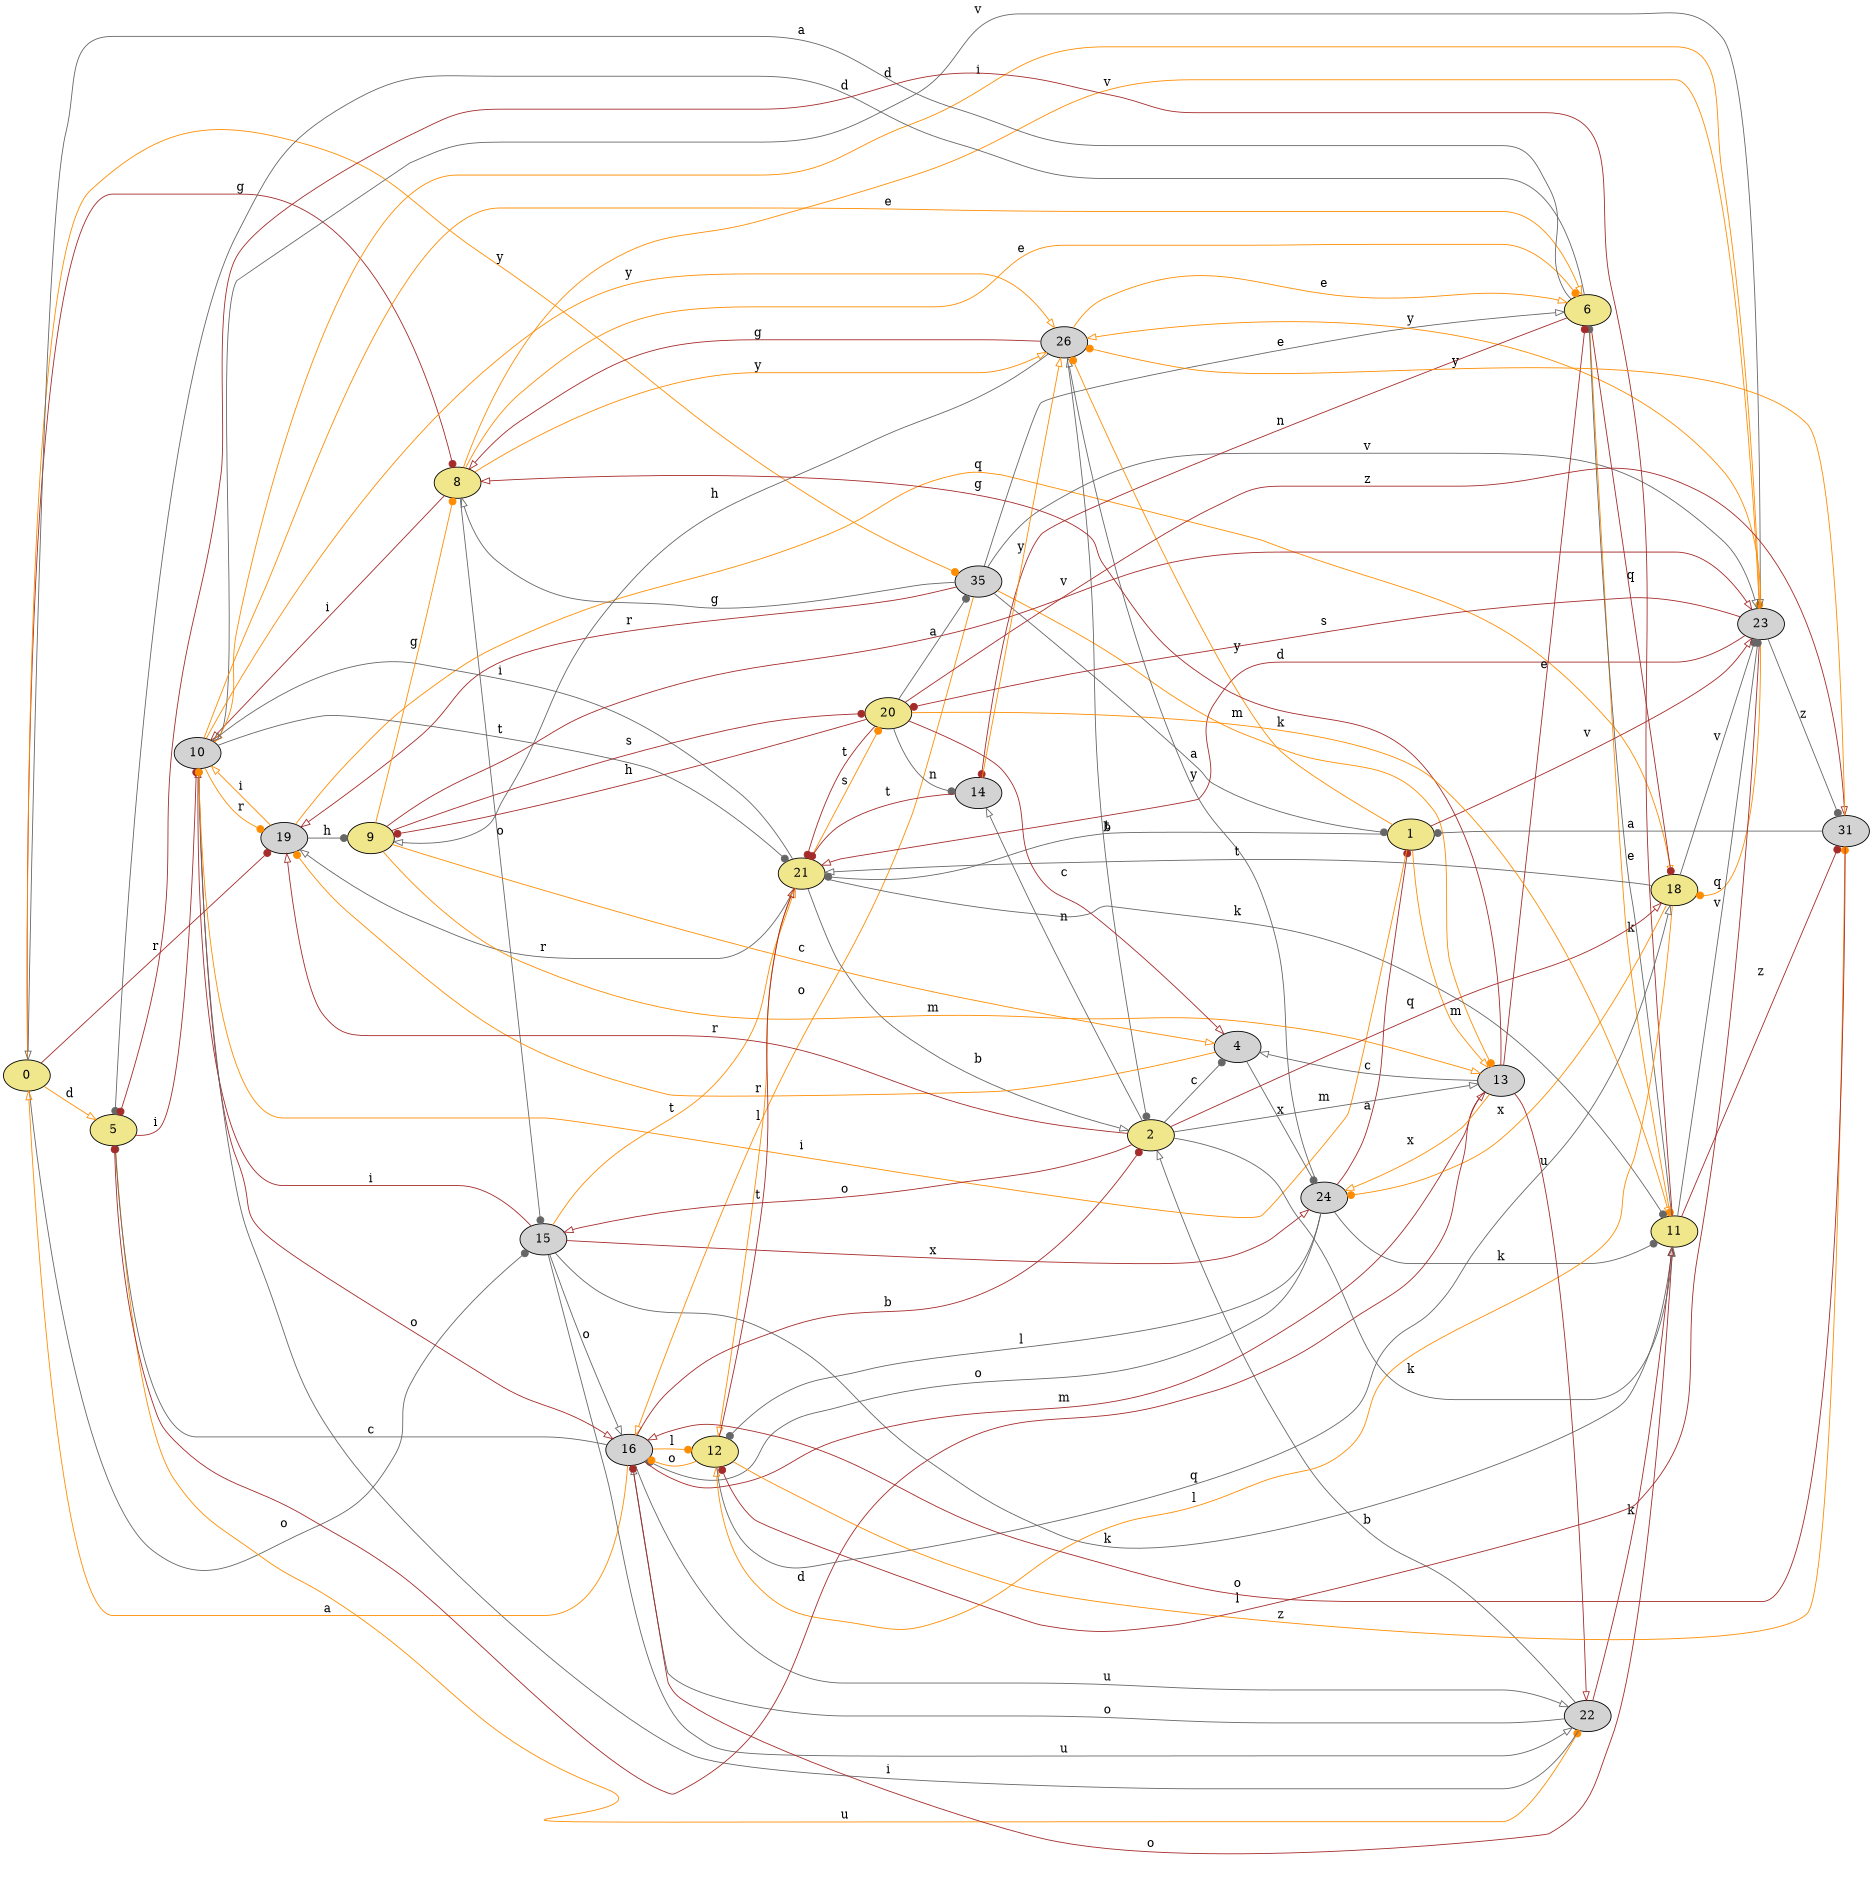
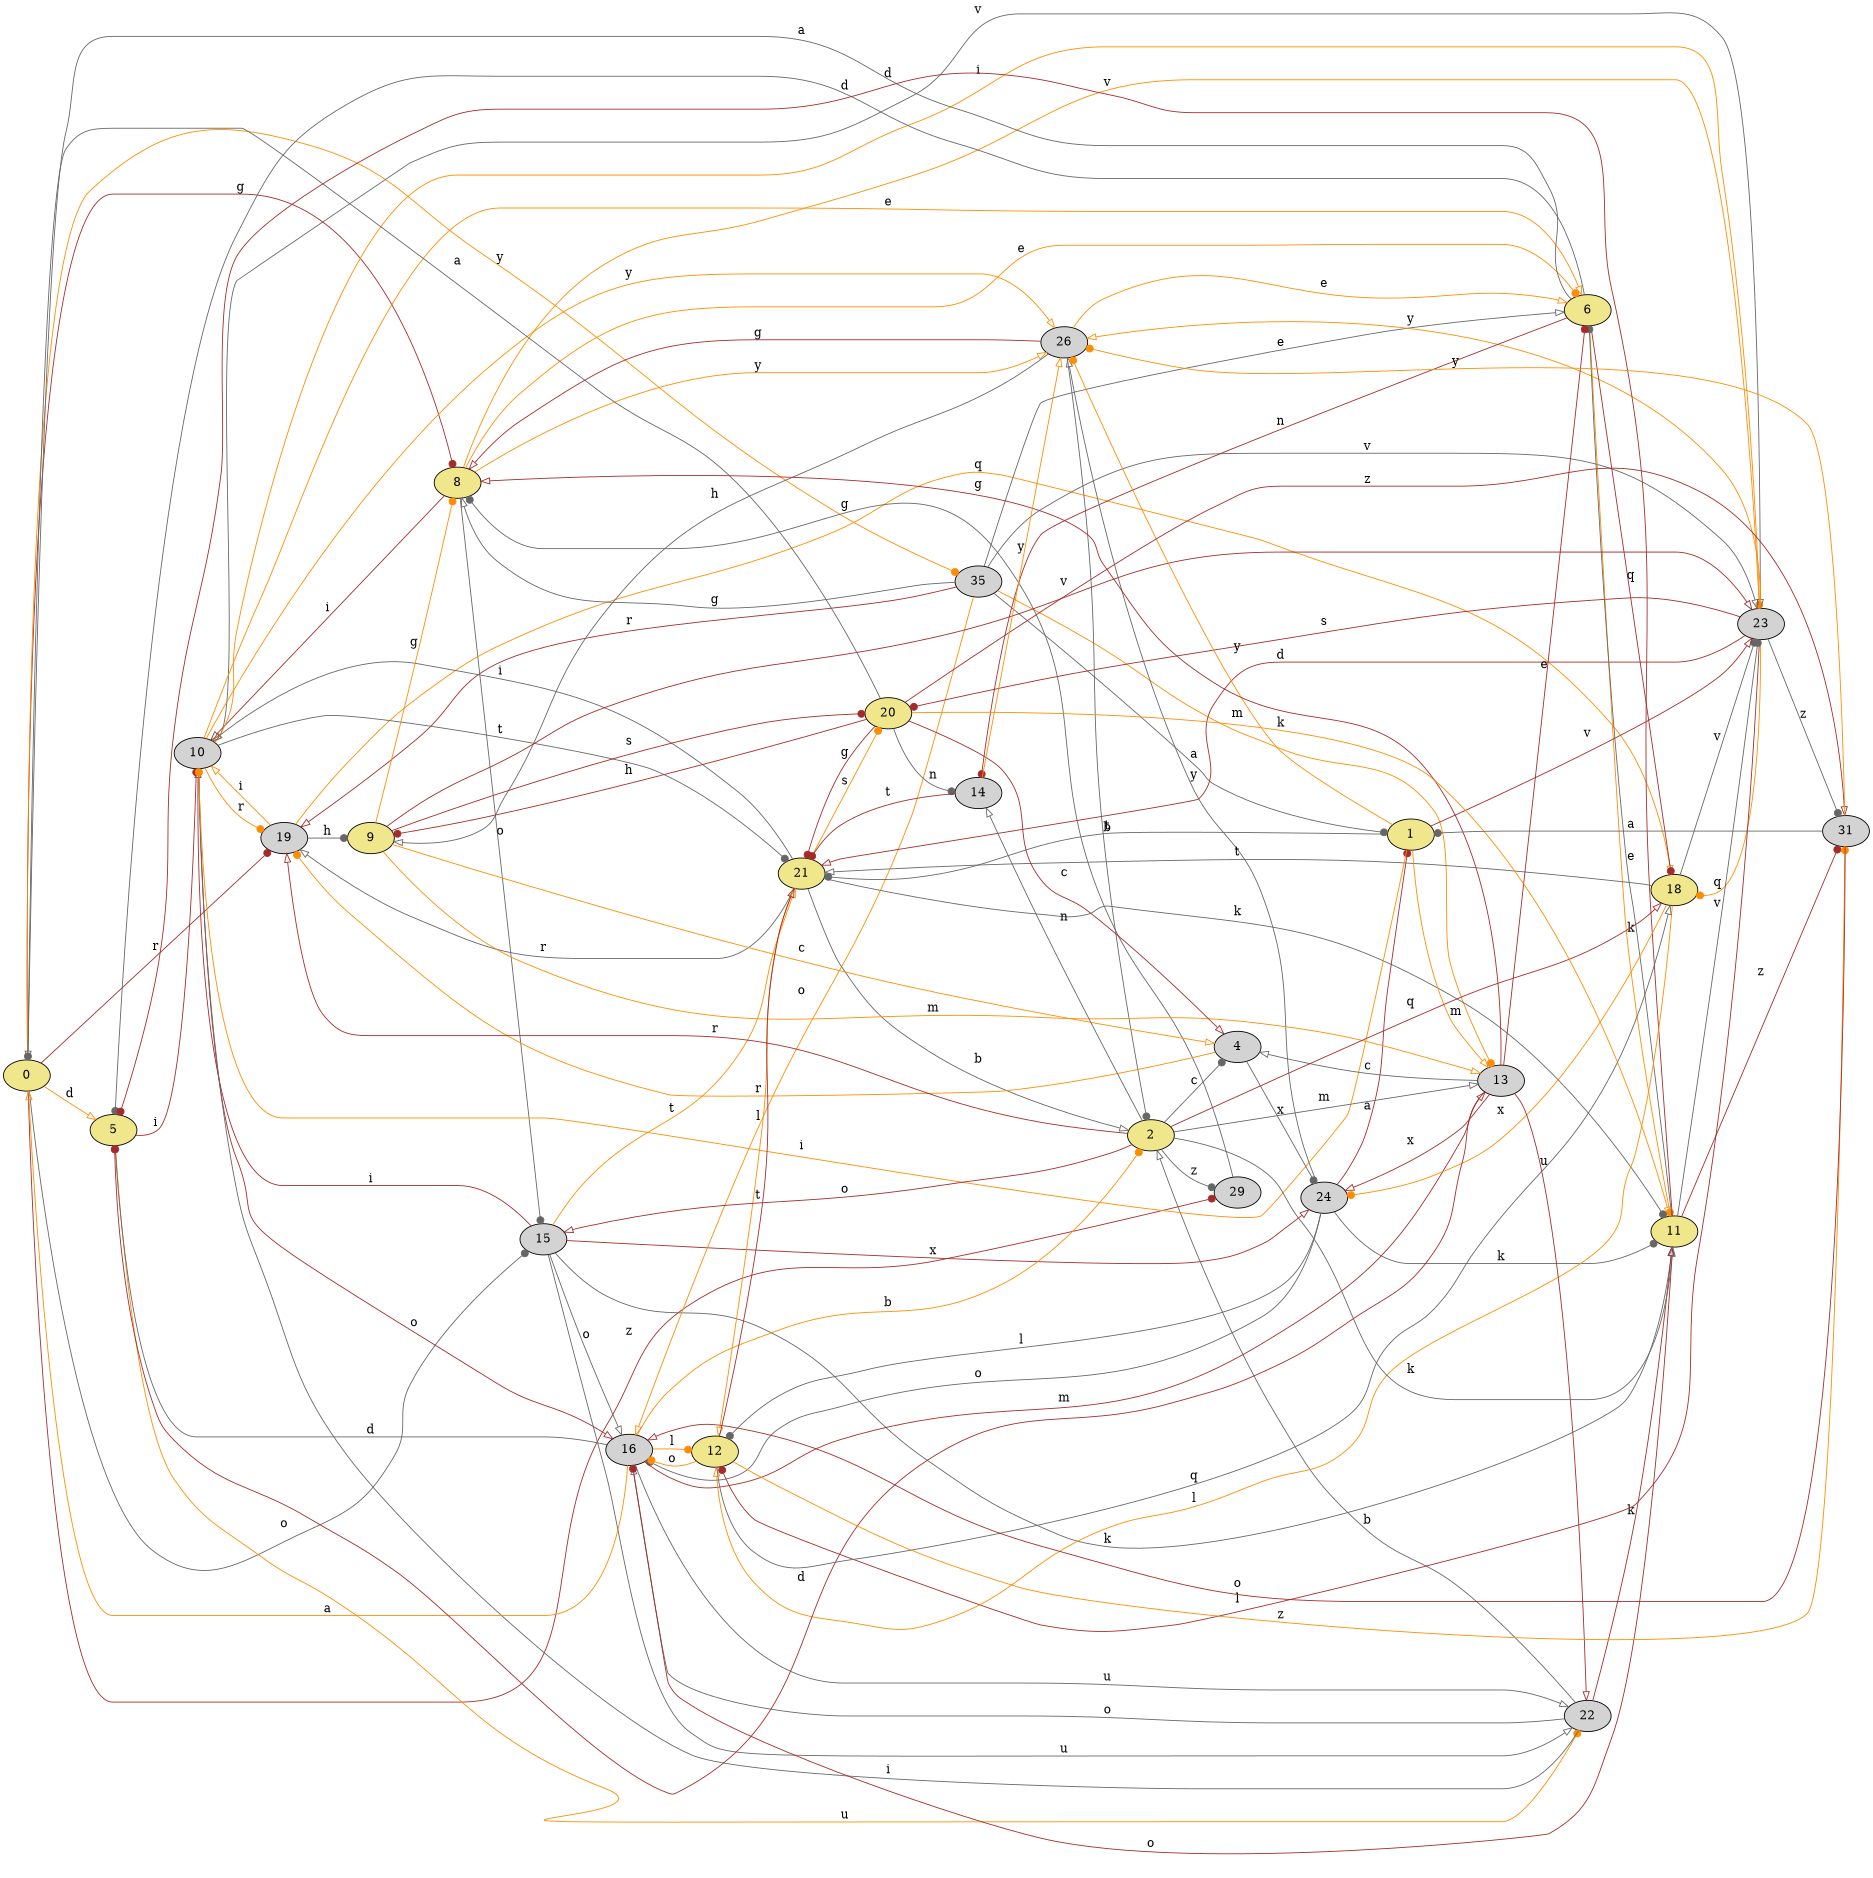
(931, 651) -> (133, 128)
(845, 753) -> (845, 753)
(1429, 1151) -> (1429, 1151)
none -> (1238, 1193)
(895, 1311) -> (895, 1311)
(371, 1430) -> (371, 1430)
